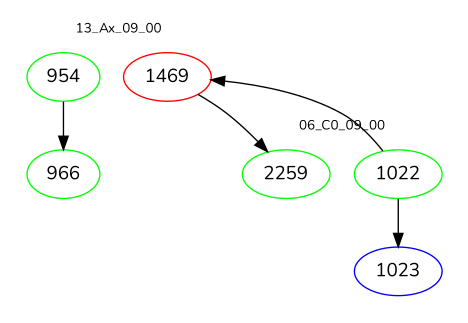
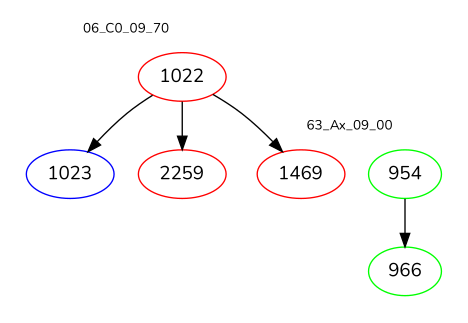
(119, 29) -> (350, 126)
(241, 126) -> (182, 119)
(342, 126) -> (126, 29)
(286, 174) -> (182, 174)
(398, 174) -> (182, 77)
